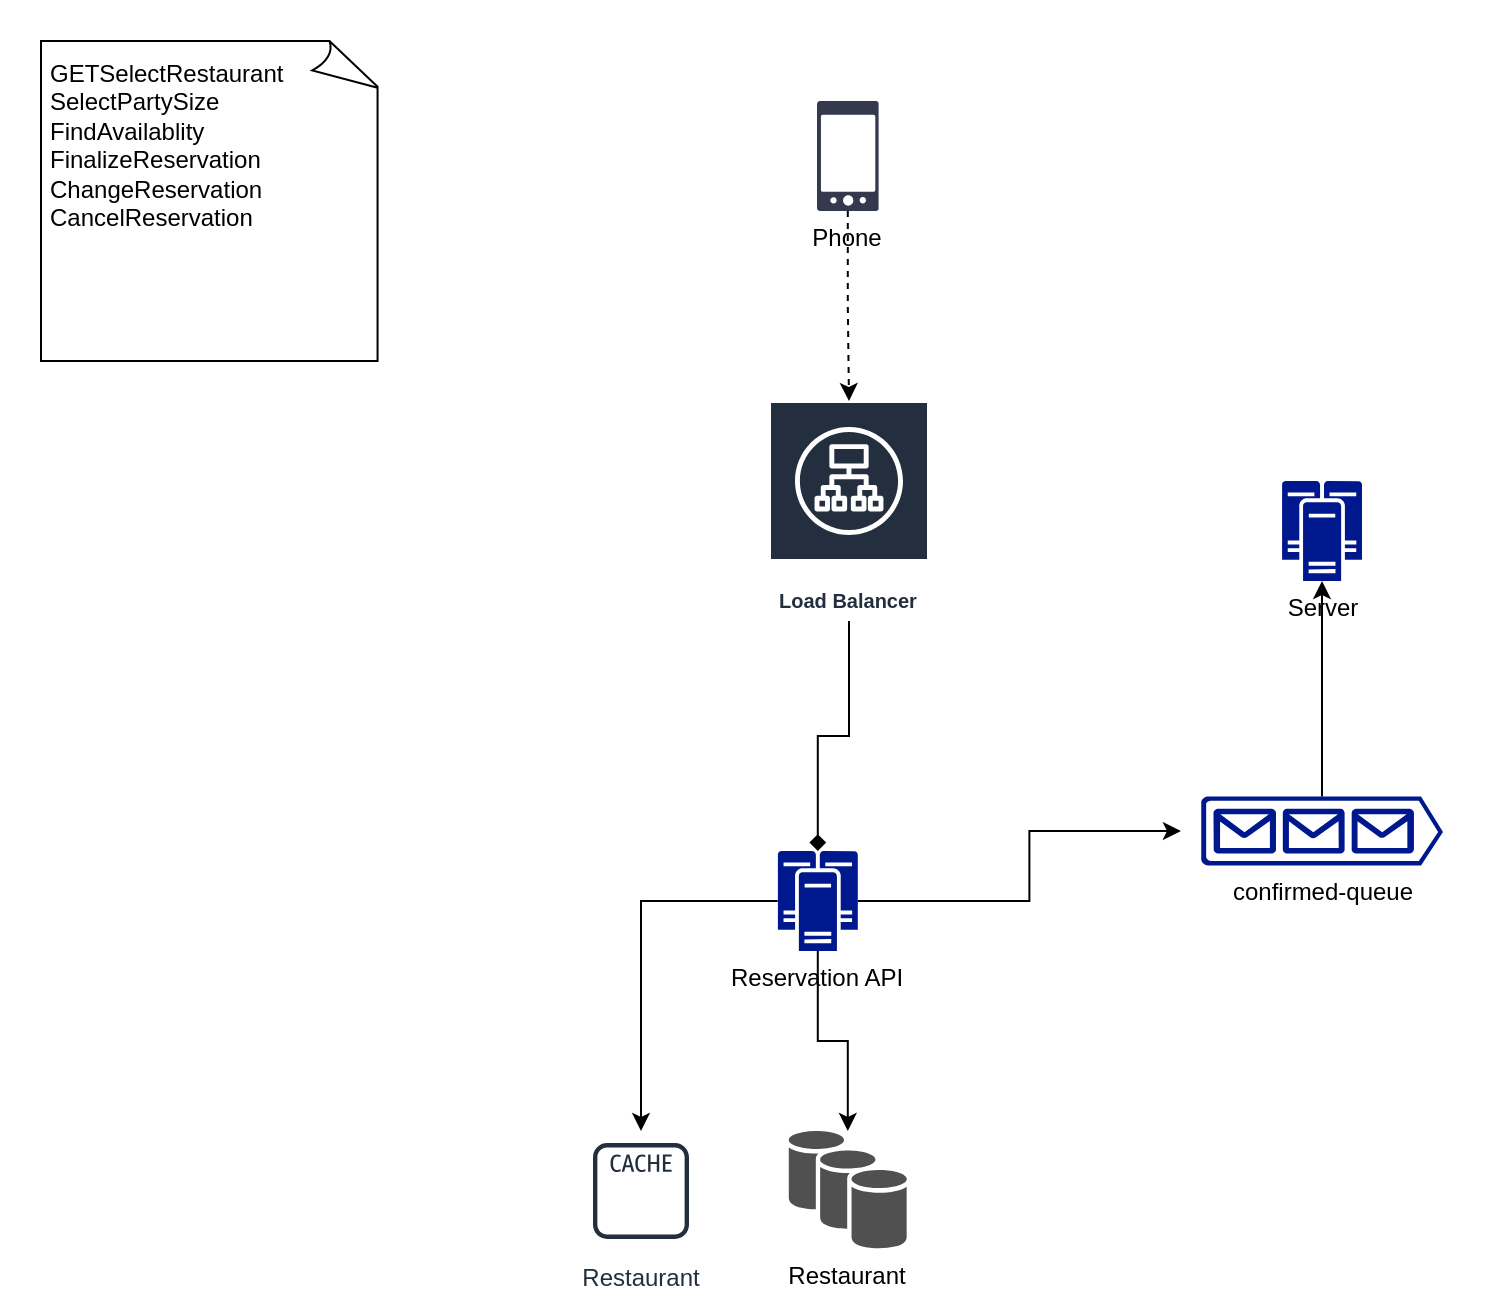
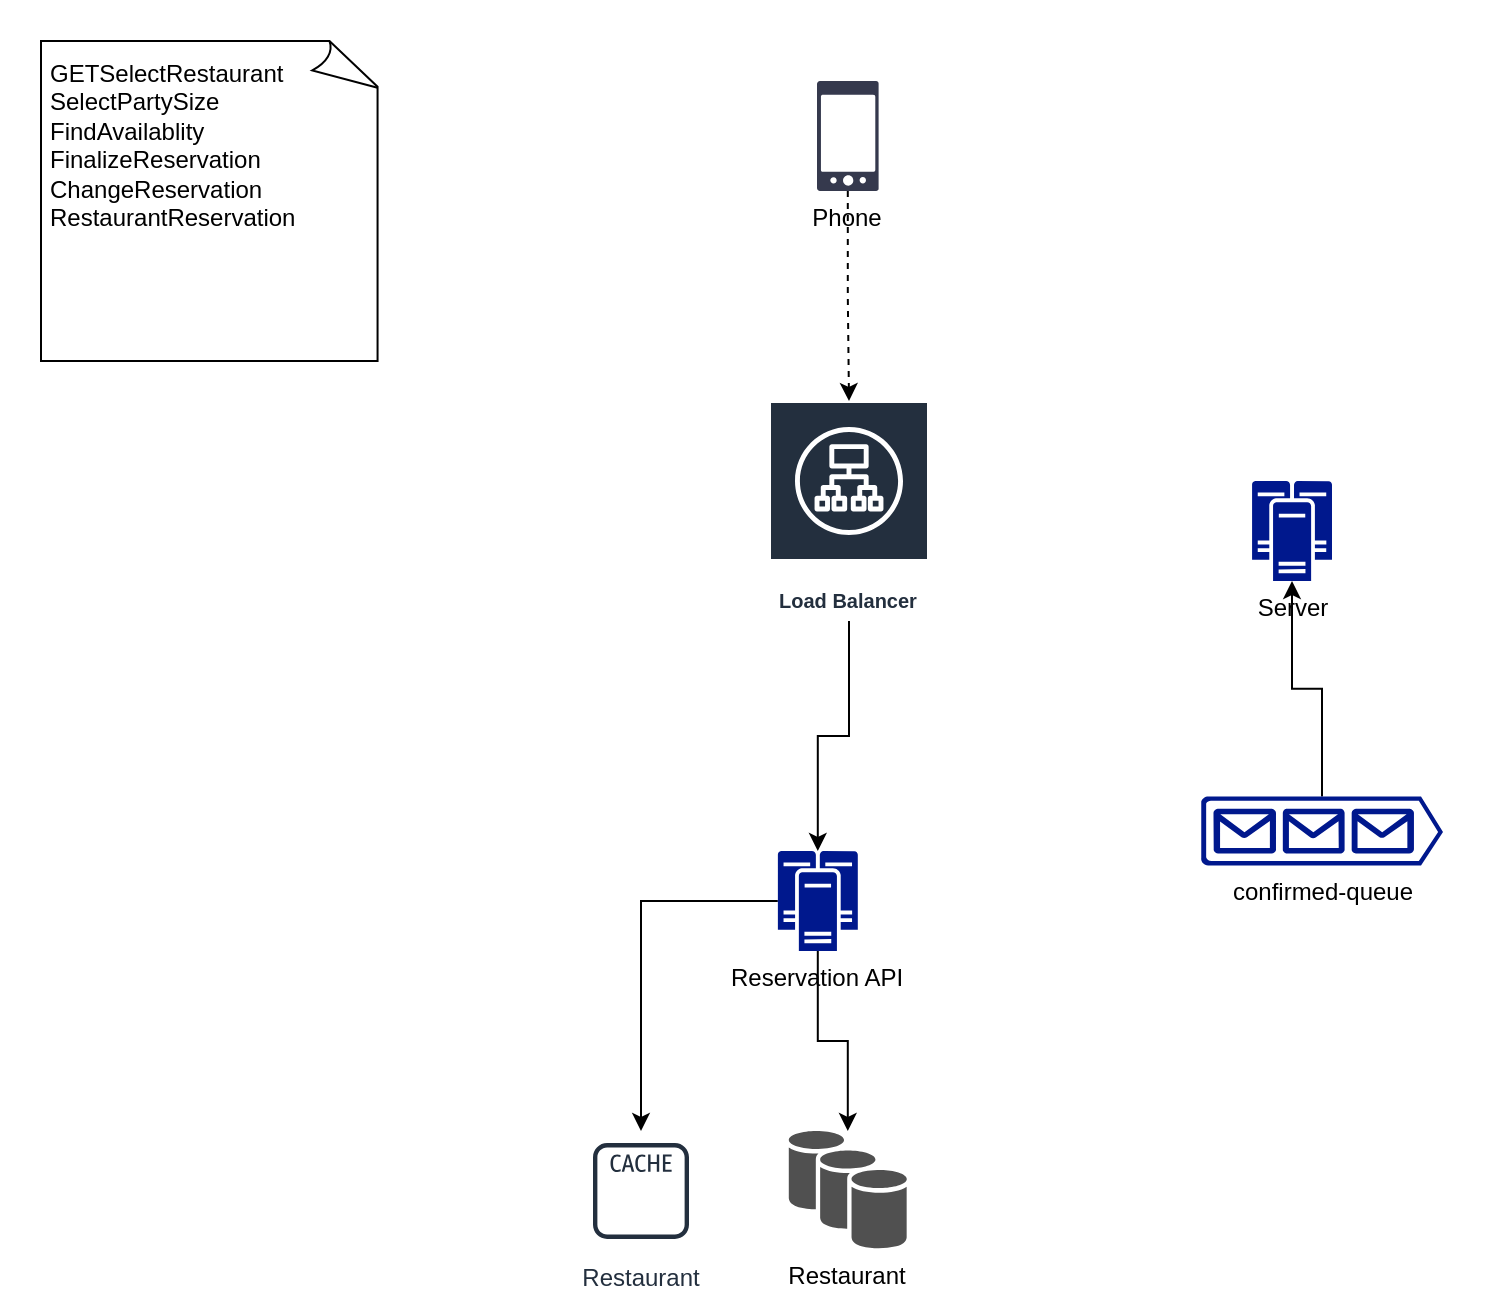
(176, 147) -> (189, 147)
(848, 156) -> (848, 136)
(1322, 531) -> (1292, 531)
(818, 835) -> (818, 836)
(1029, 883) -> none
